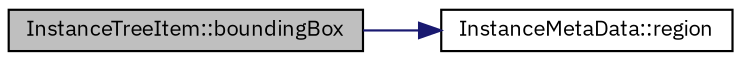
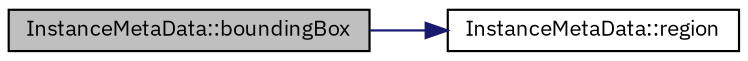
(186, 30) -> (189, 30)
